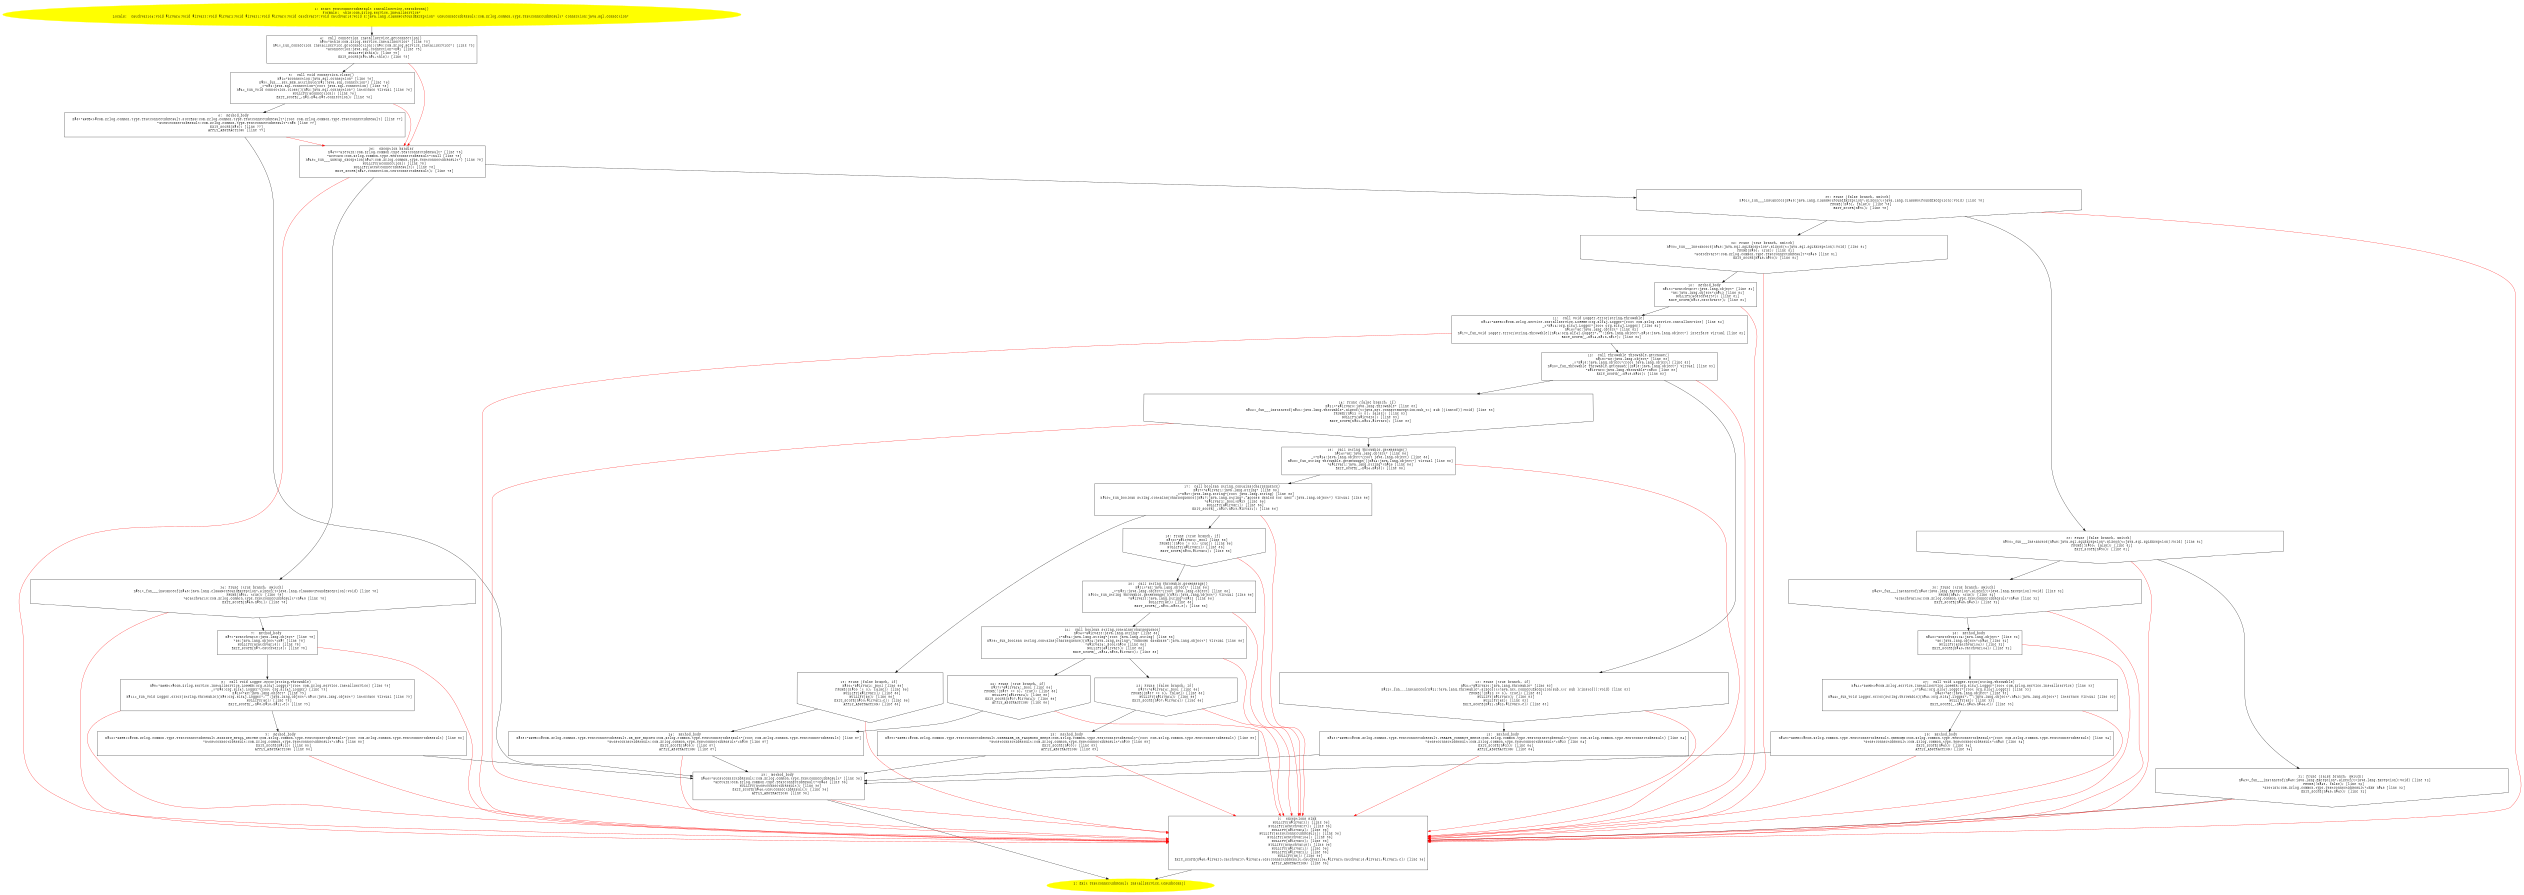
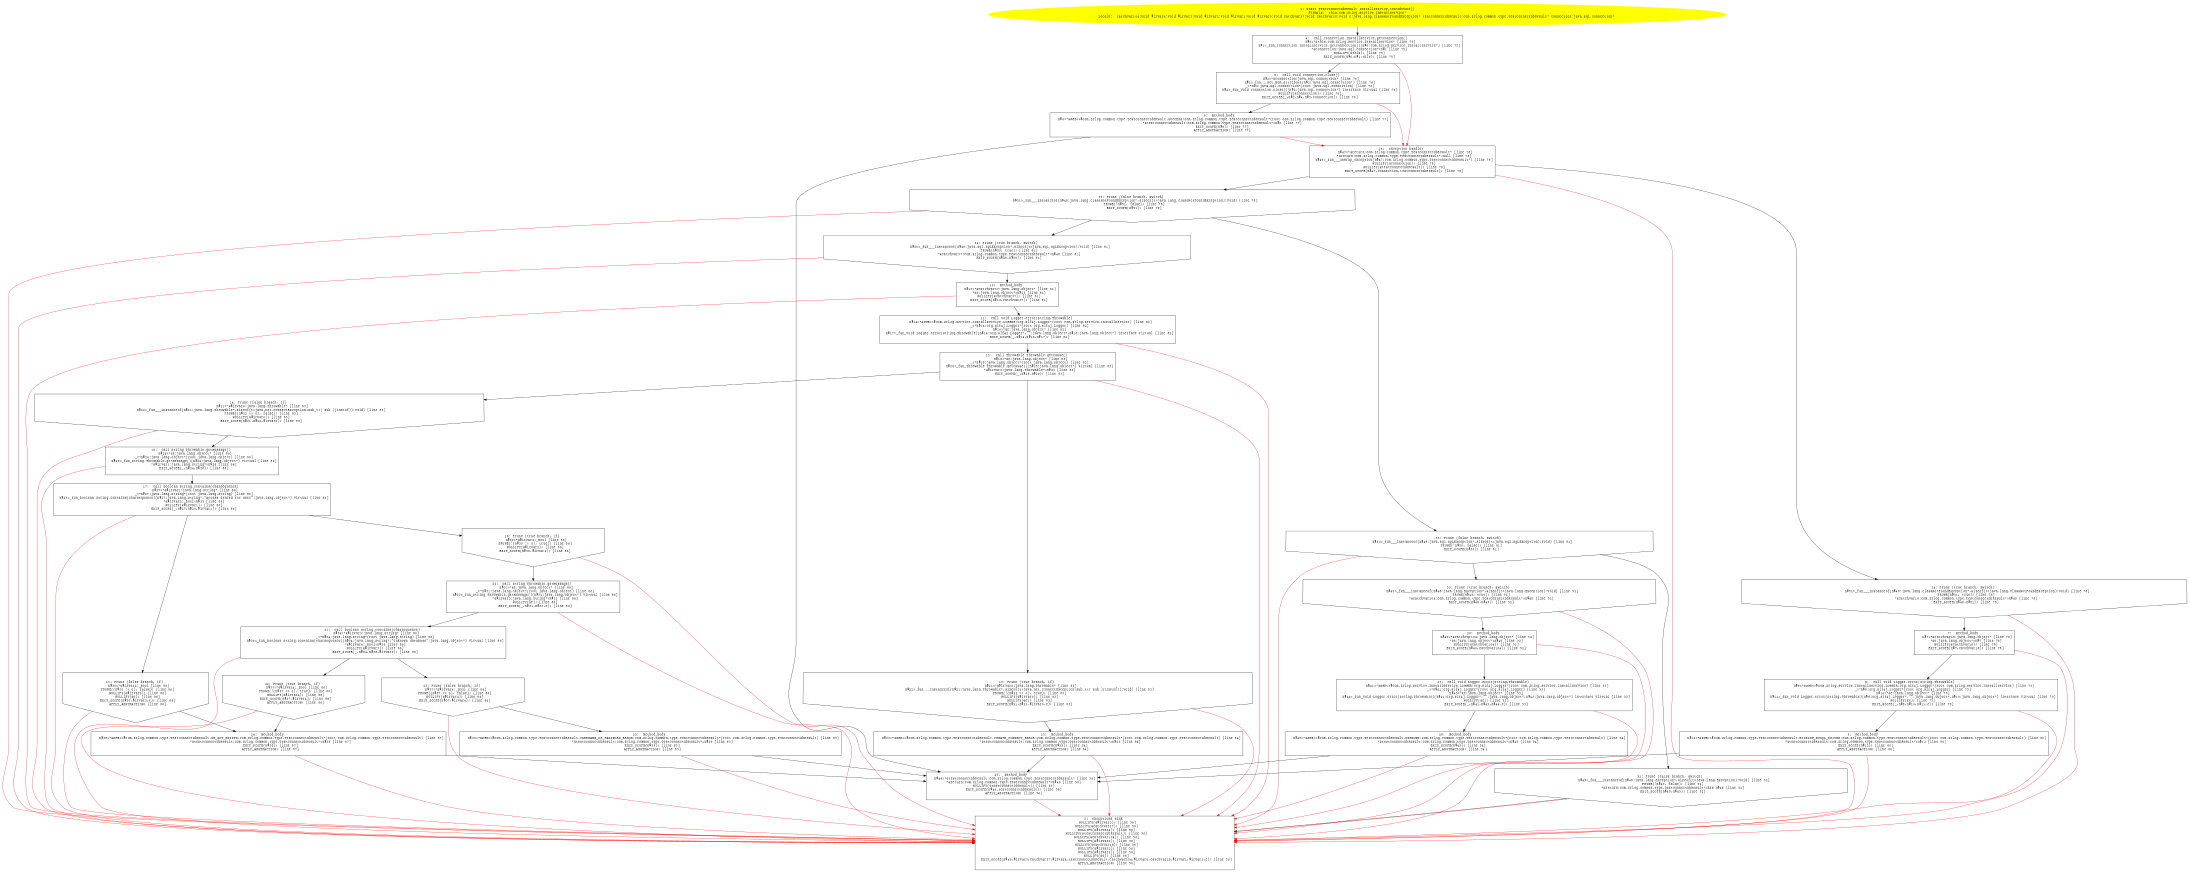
(1131, 885) -> none
